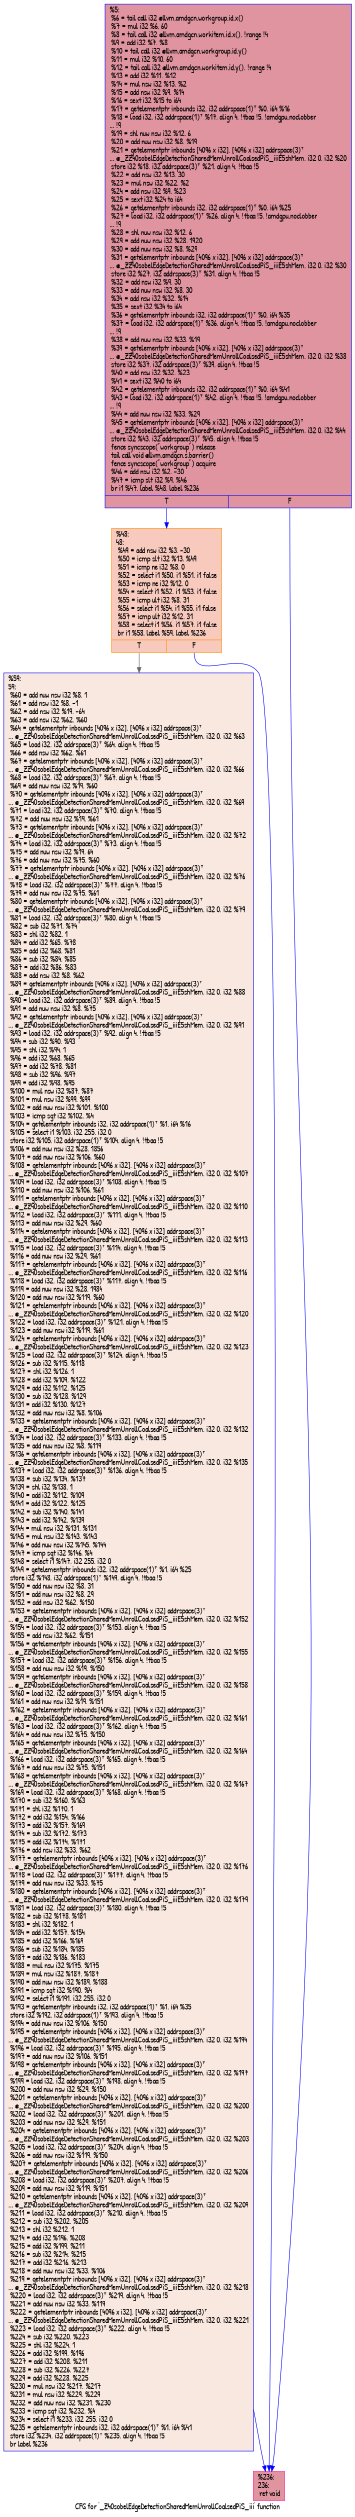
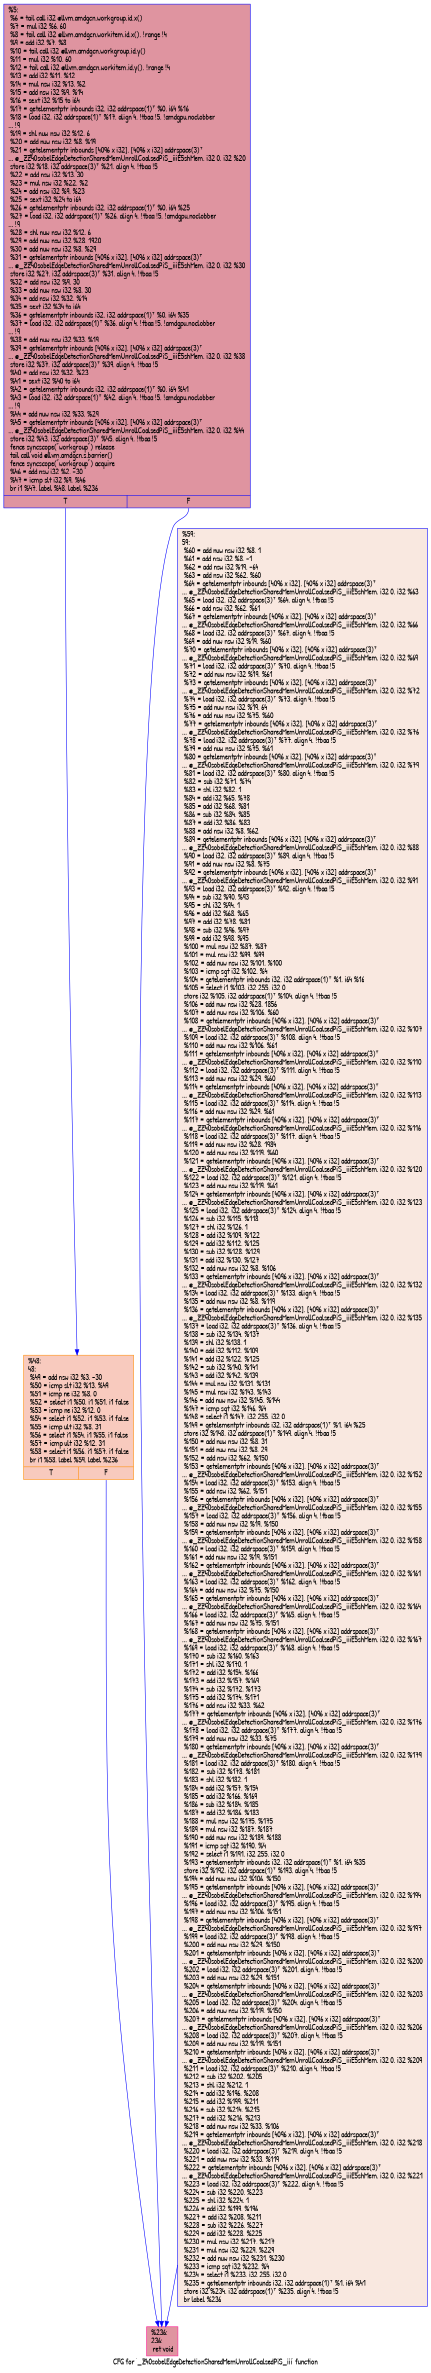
(139, 660) -> none
